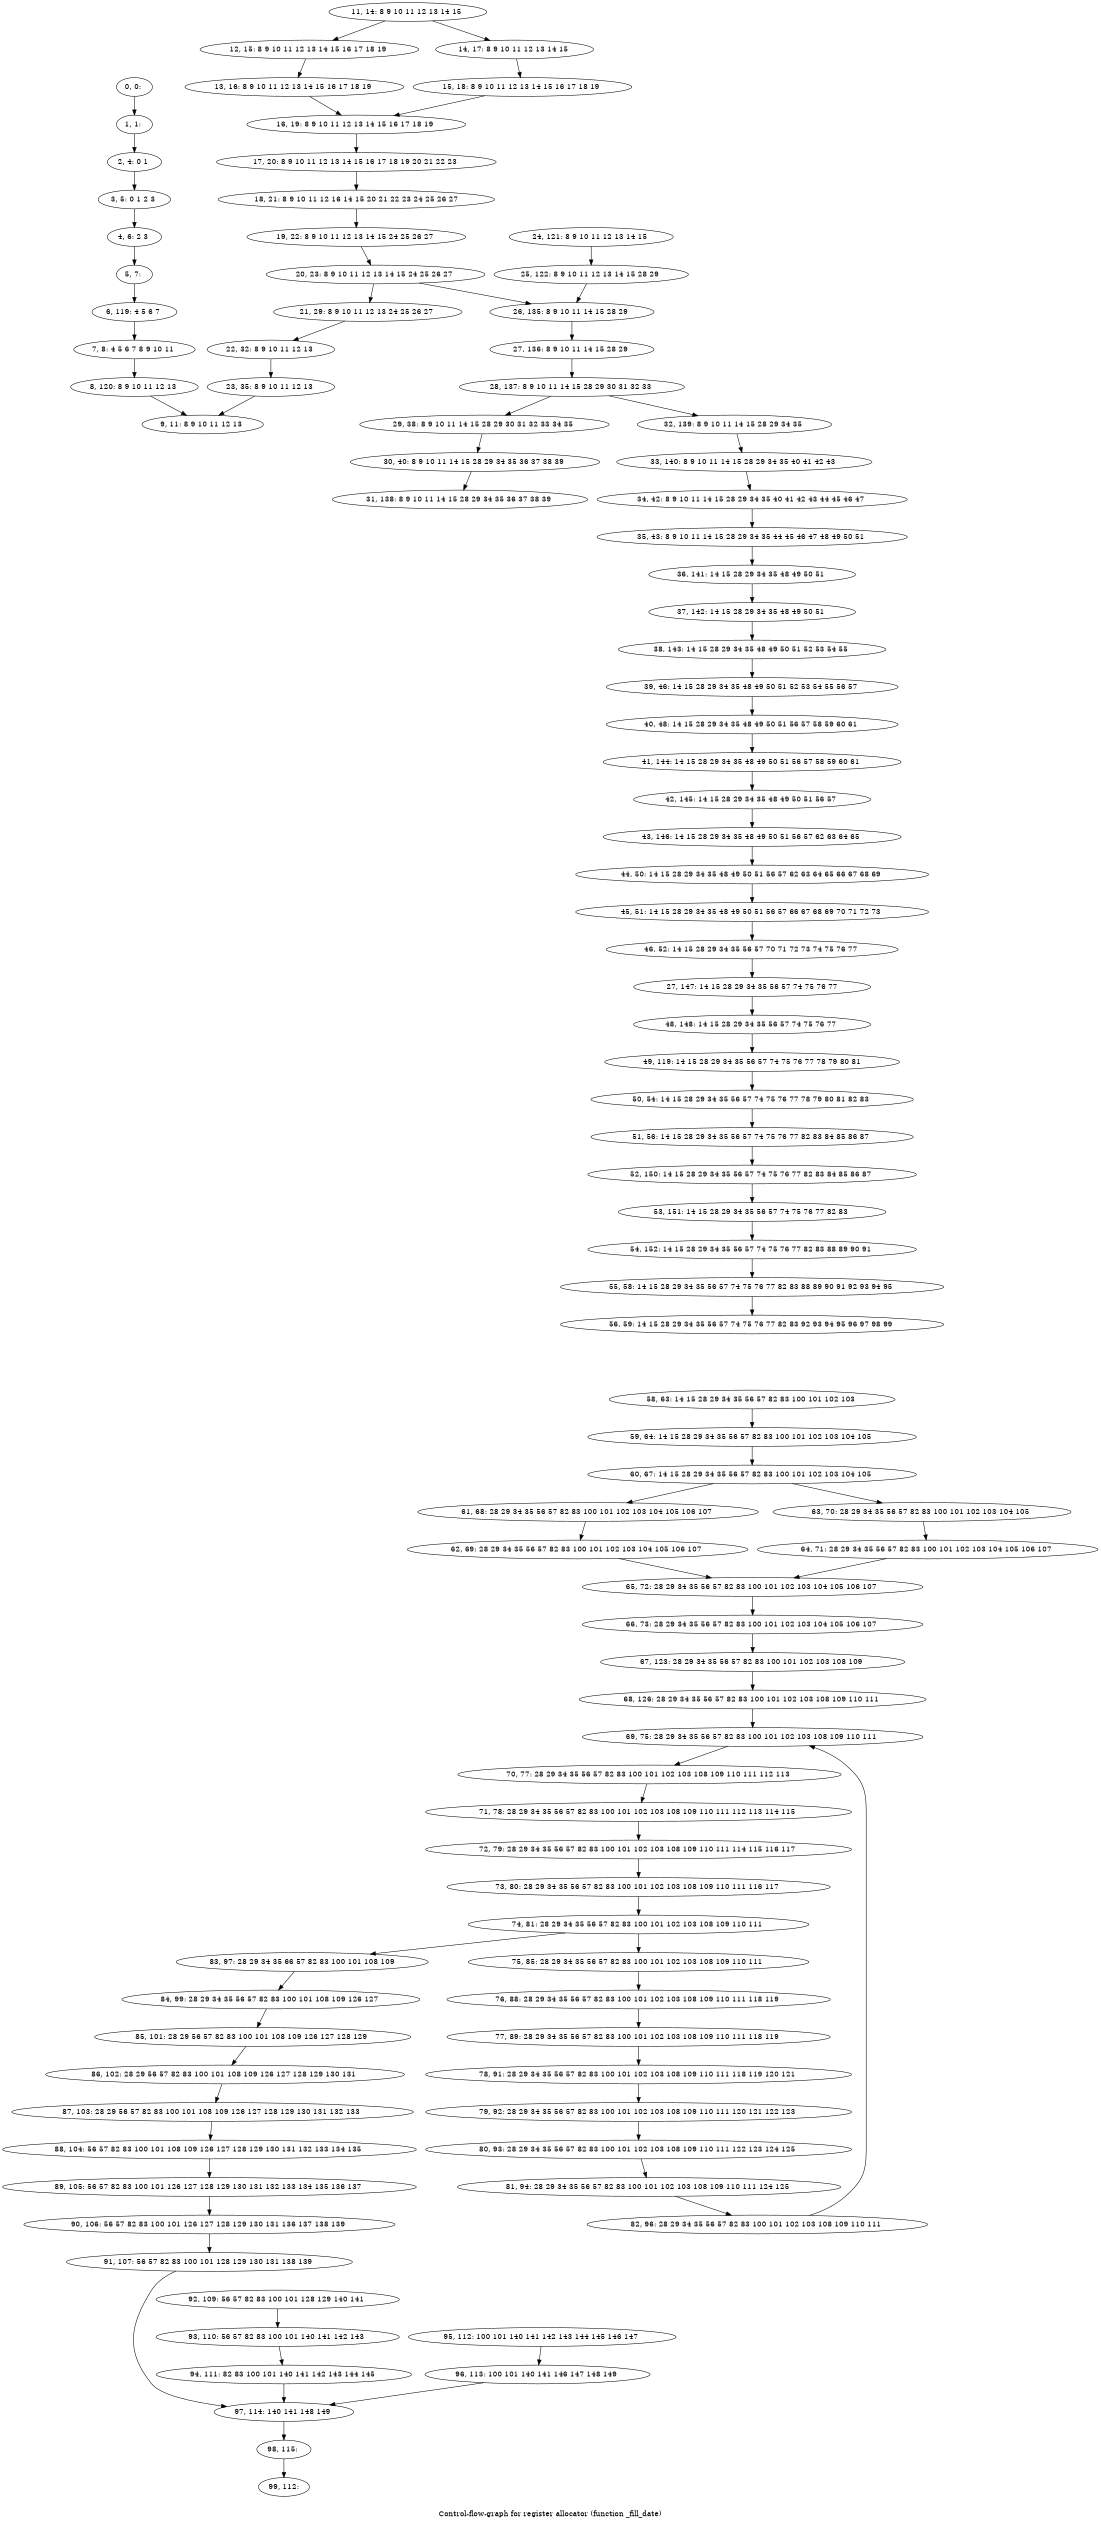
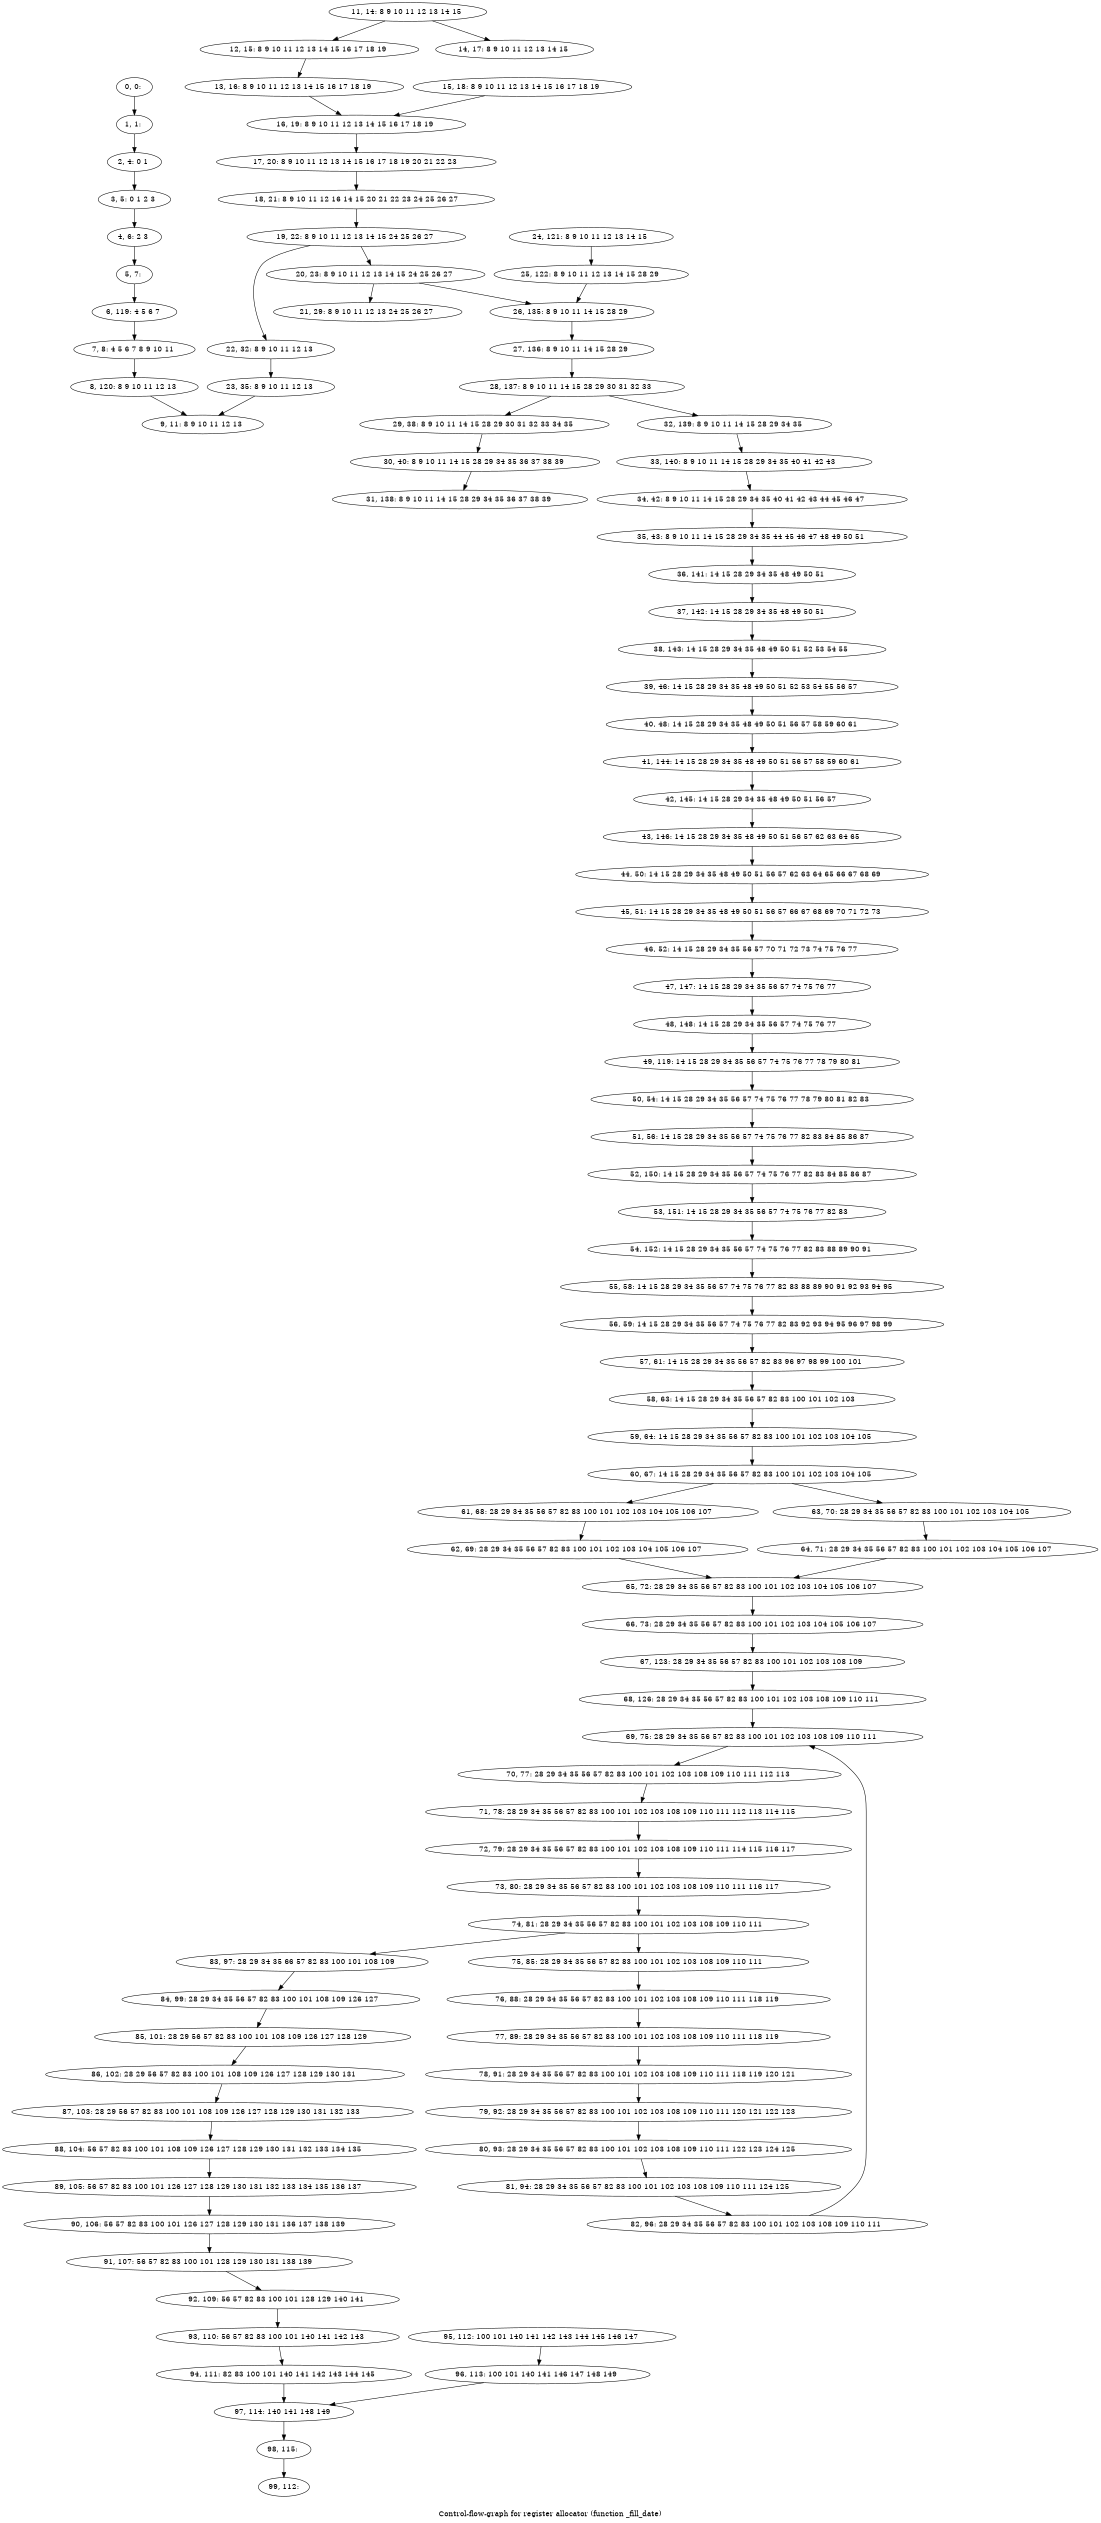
(518, 66) -> none
(321, 330) -> (257, 274)
(752, 987) -> (752, 987)
none -> (752, 1362)
(137, 2358) -> (241, 2279)
